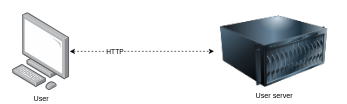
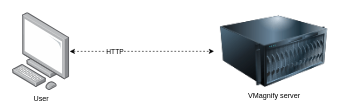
(274, 96) -> (274, 96)
